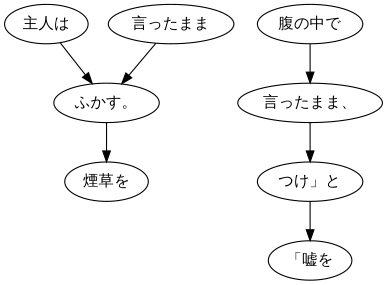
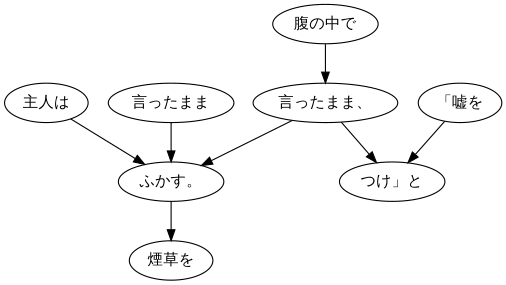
none -> (252, 141)
(310, 216) -> (430, 138)
